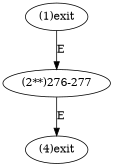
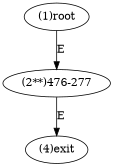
(57, 17) -> (57, 17)
(57, 83) -> (57, 83)
